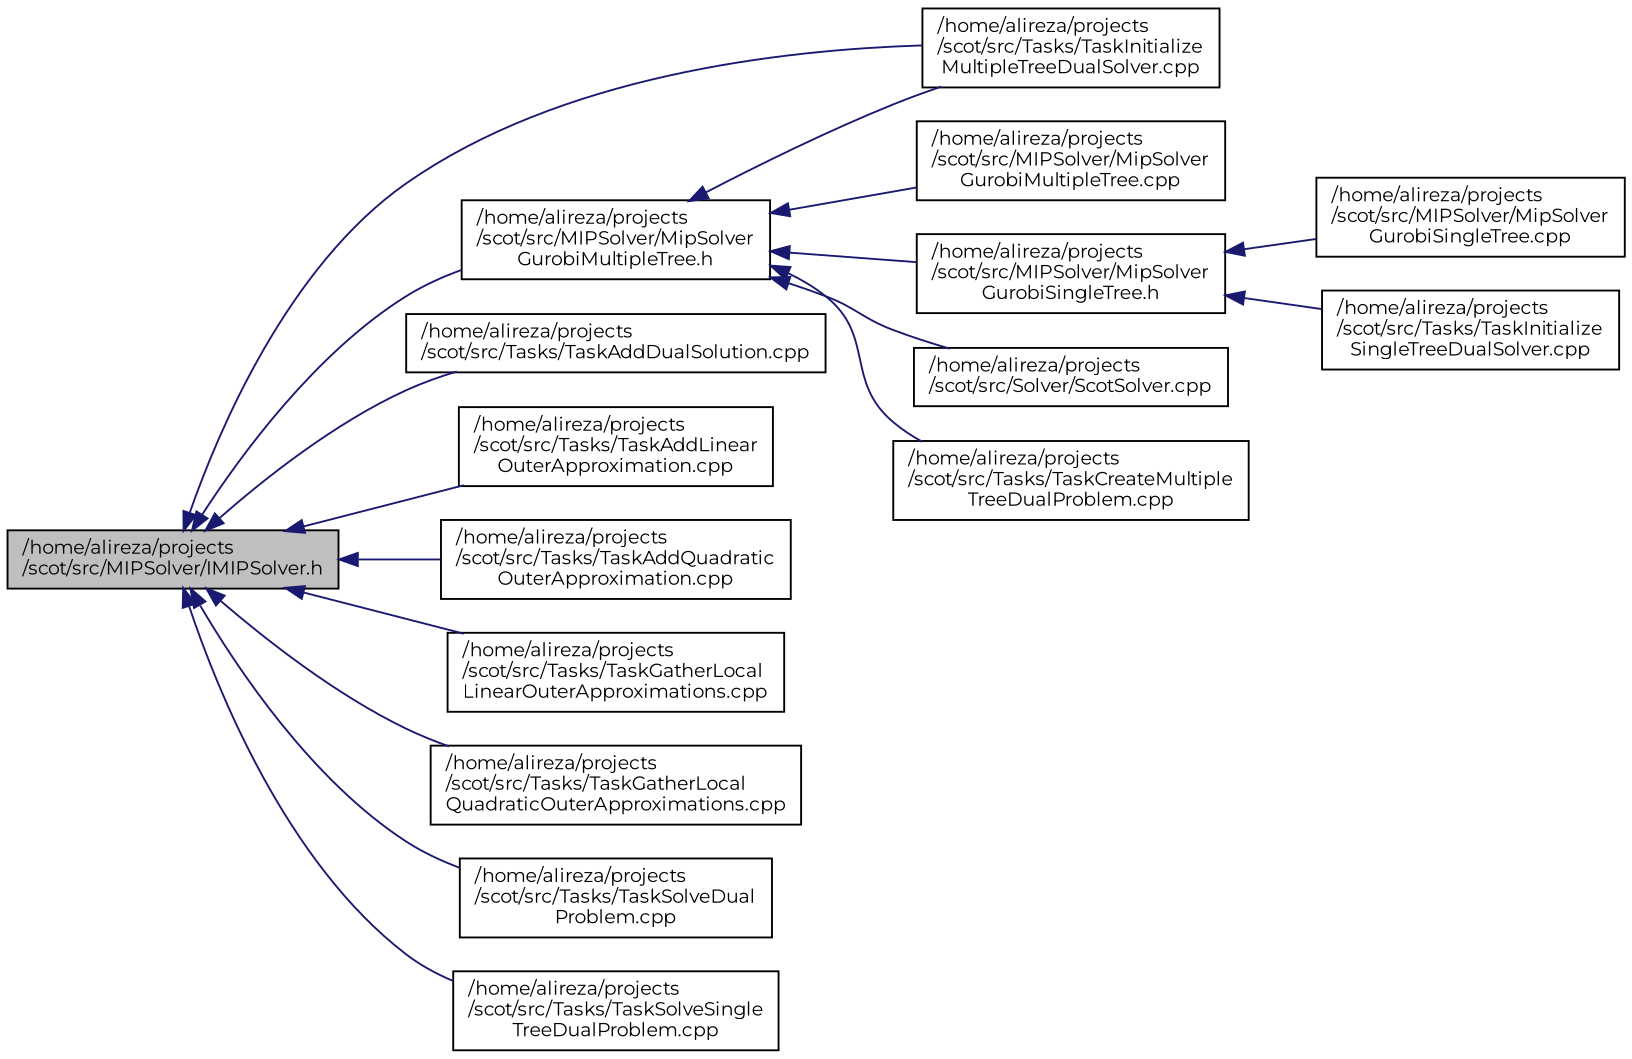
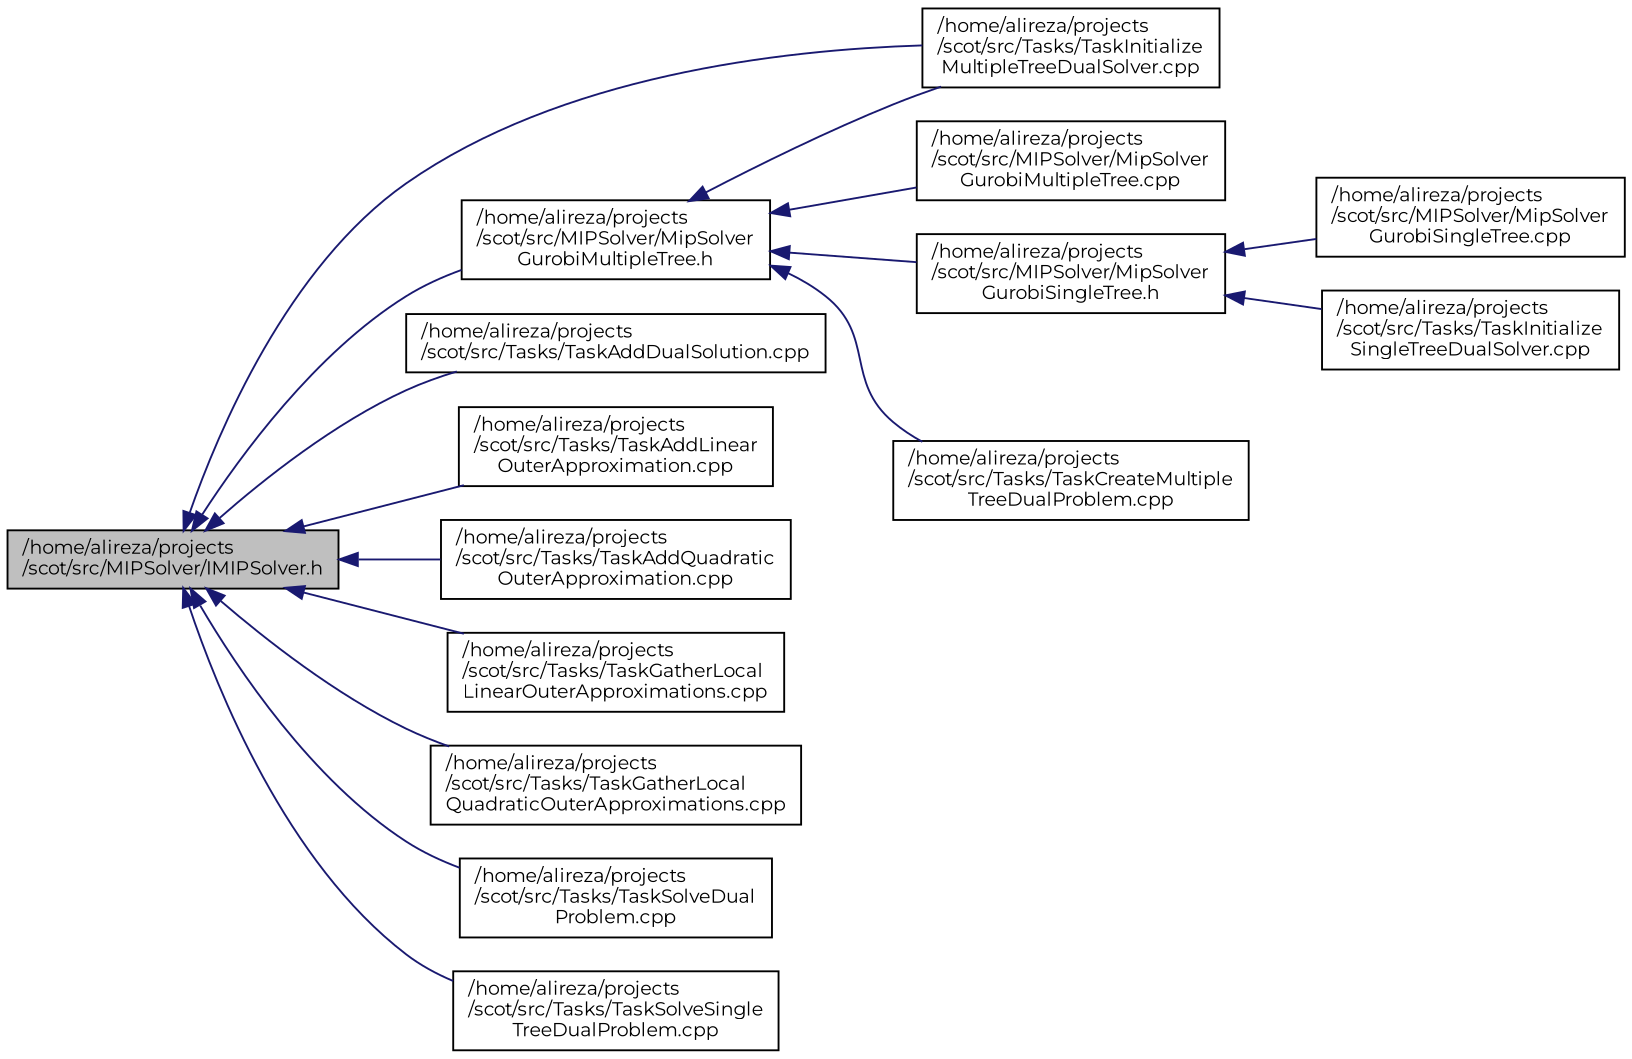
(1071, 377) -> none
